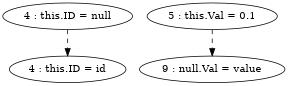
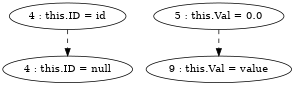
(212, 16) -> (219, 16)
(68, 39) -> (68, 39)
(212, 69) -> (219, 69)
